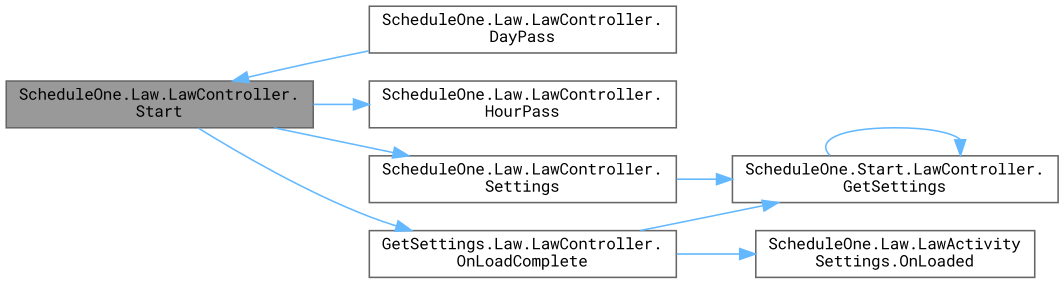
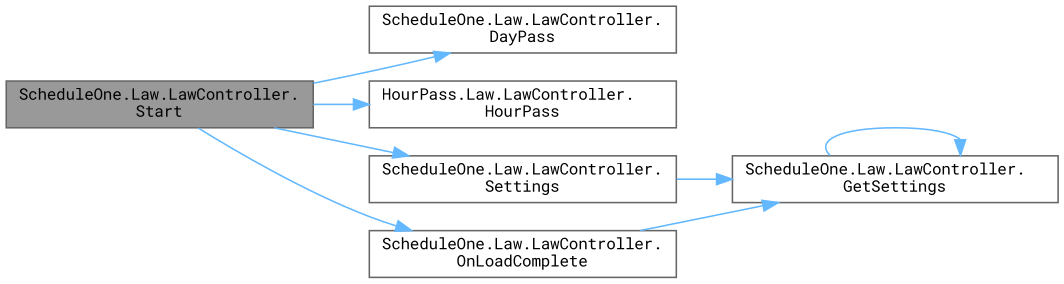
(308, 63) -> (374, 71)
(523, 104) -> (523, 104)
(895, 179) -> (895, 179)
(523, 254) -> (523, 254)
(895, 254) -> none
